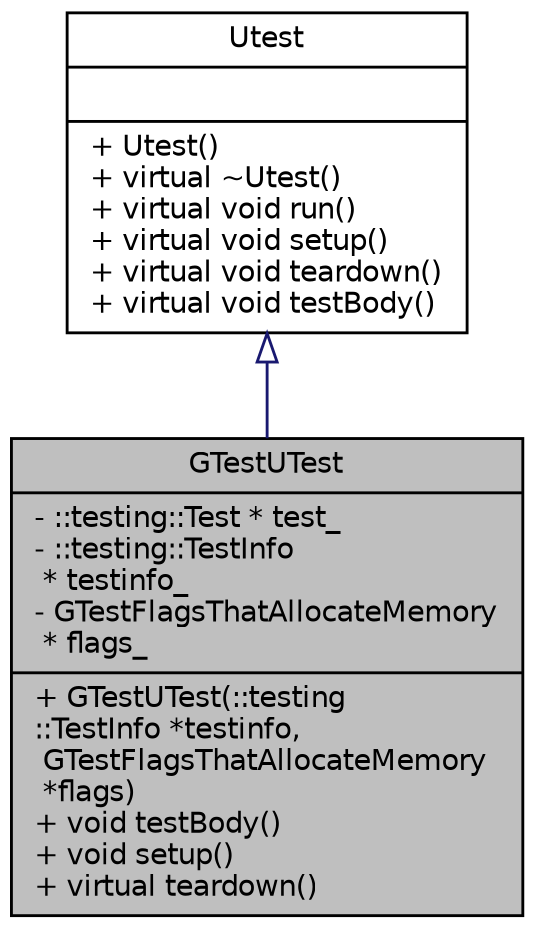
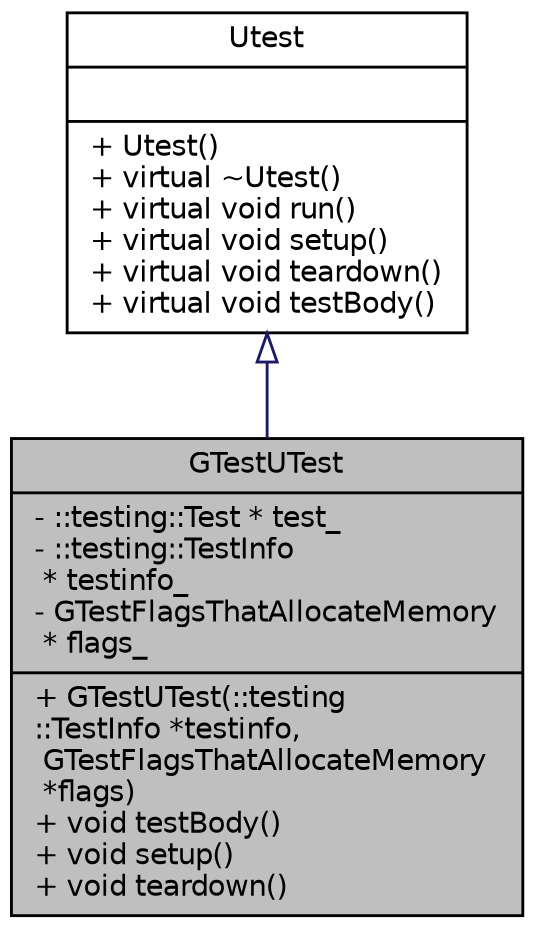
(177, 887) -> (161, 887)
